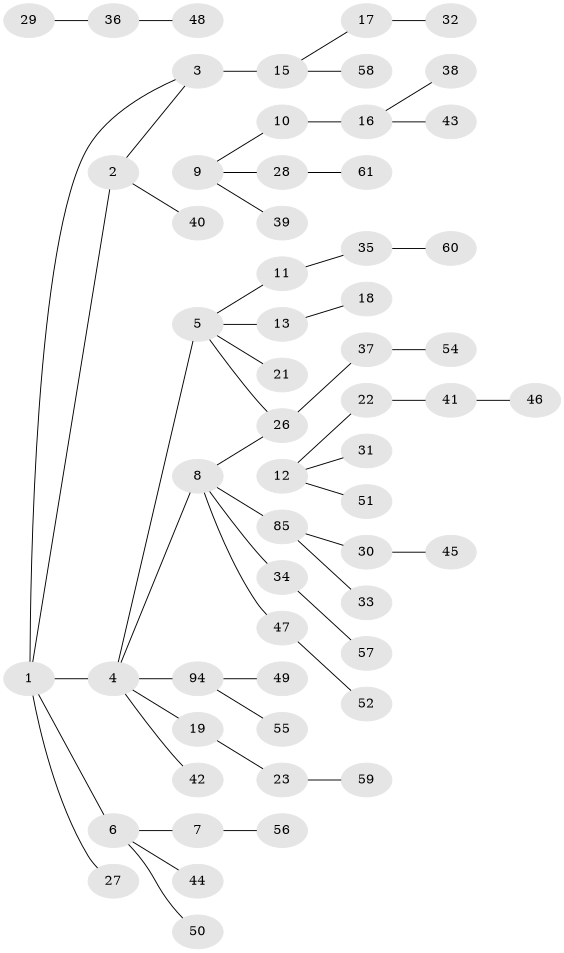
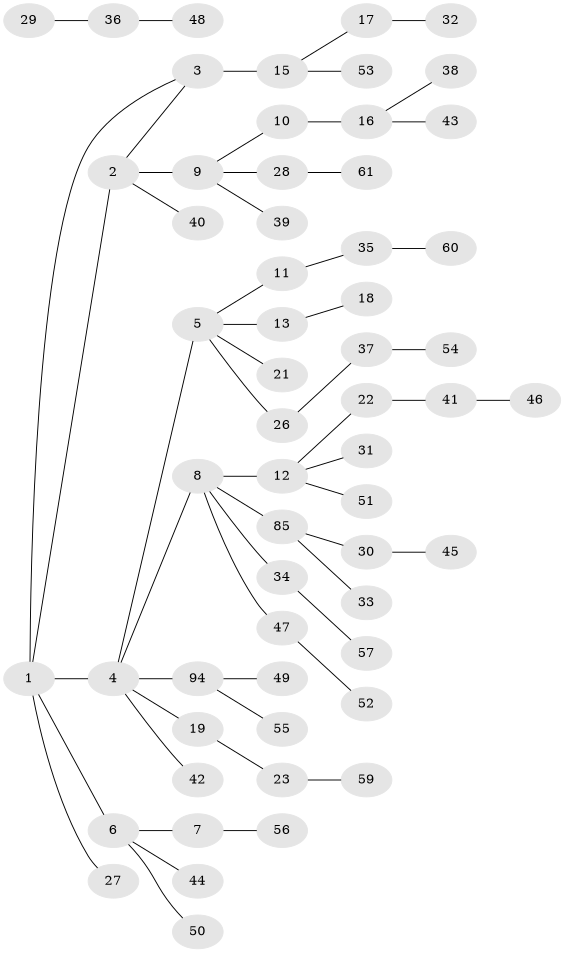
(367, 71) -> (367, 71)
none -> (156, 172)
(240, 451) -> (240, 476)
